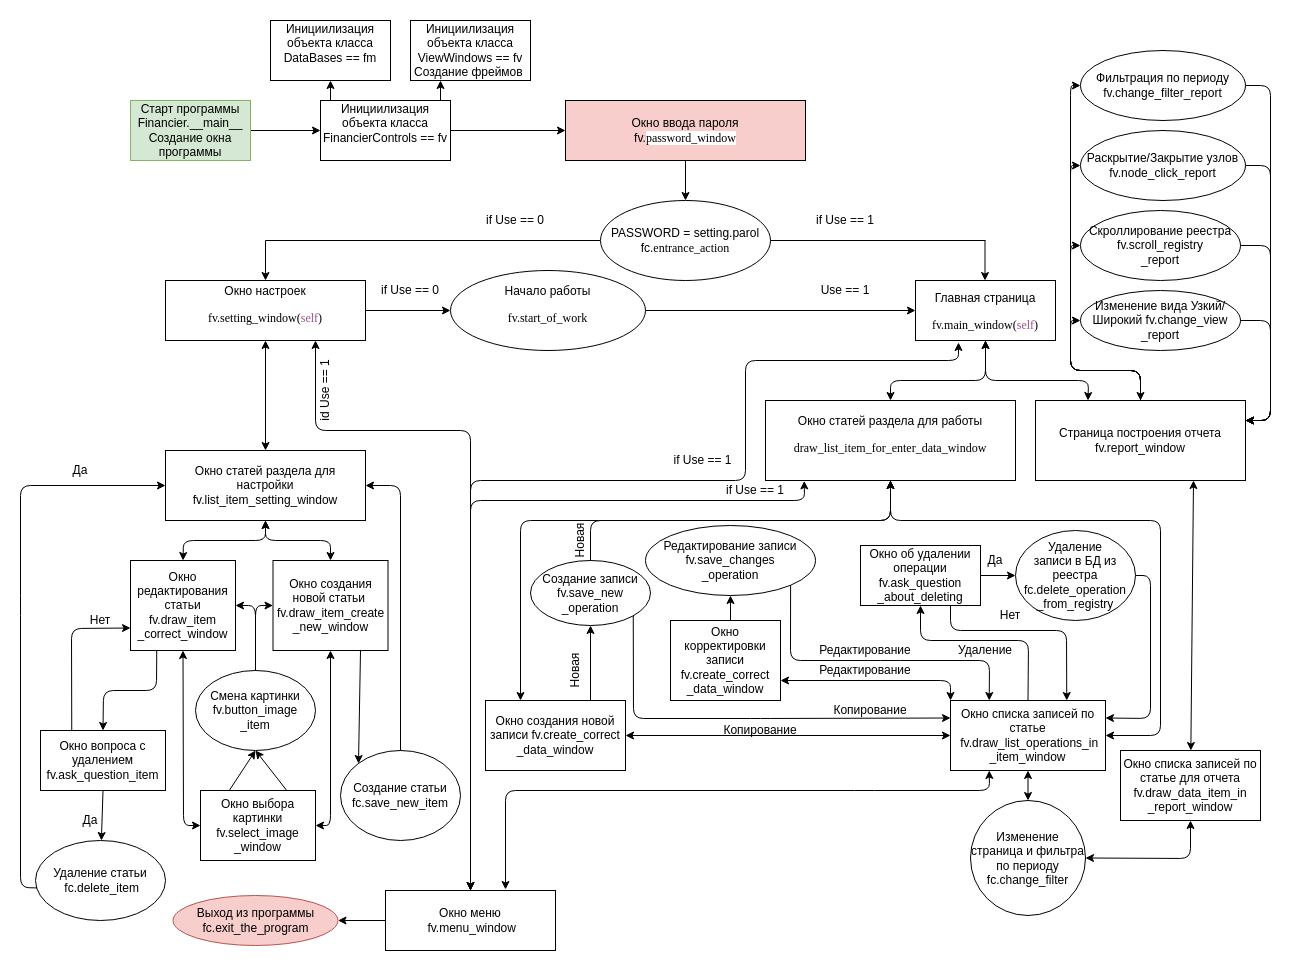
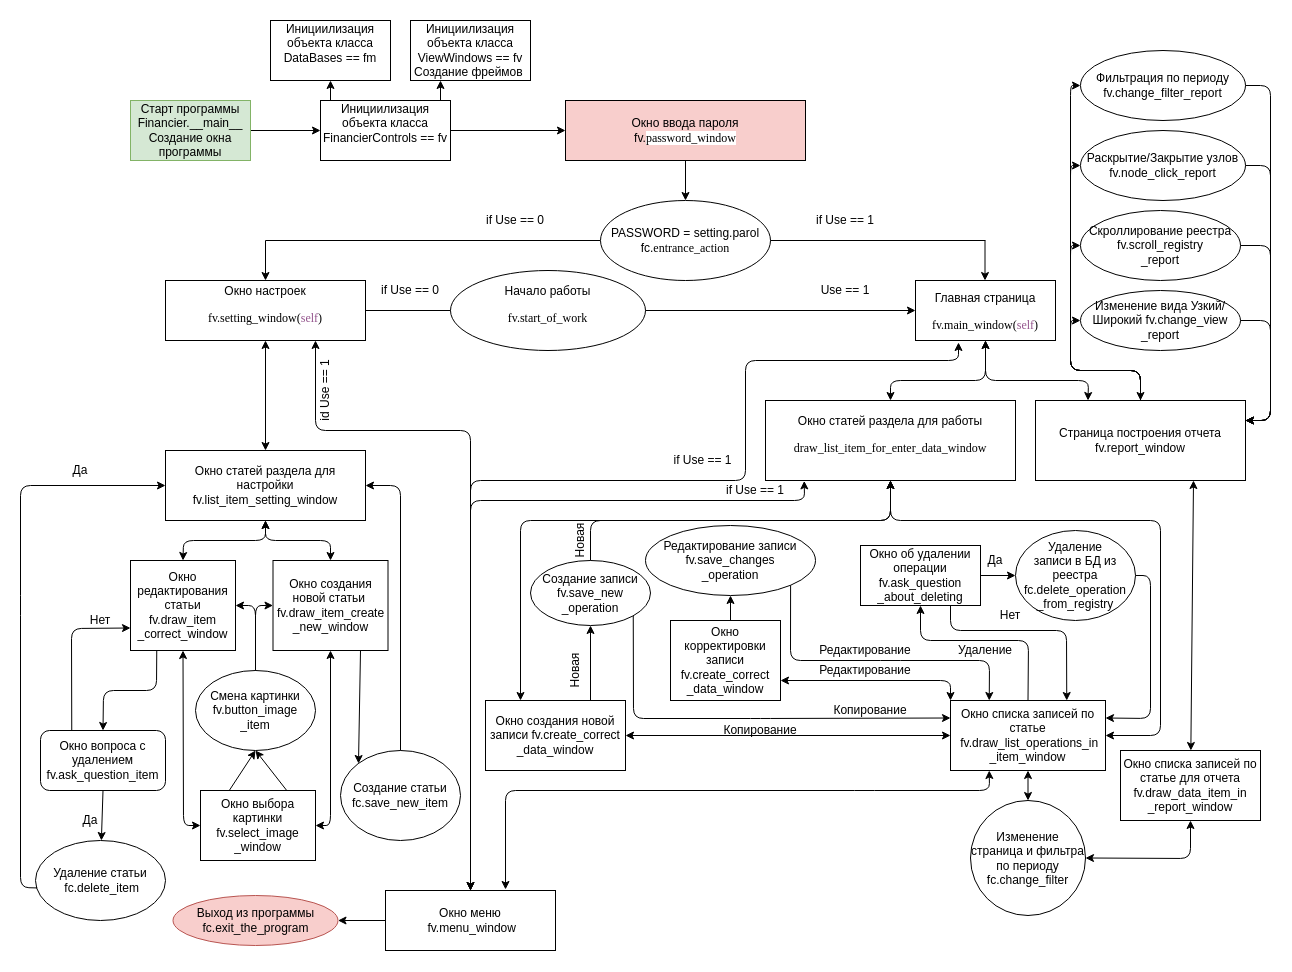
(442, 311) -> (445, 311)
(103, 761) -> (103, 761)
